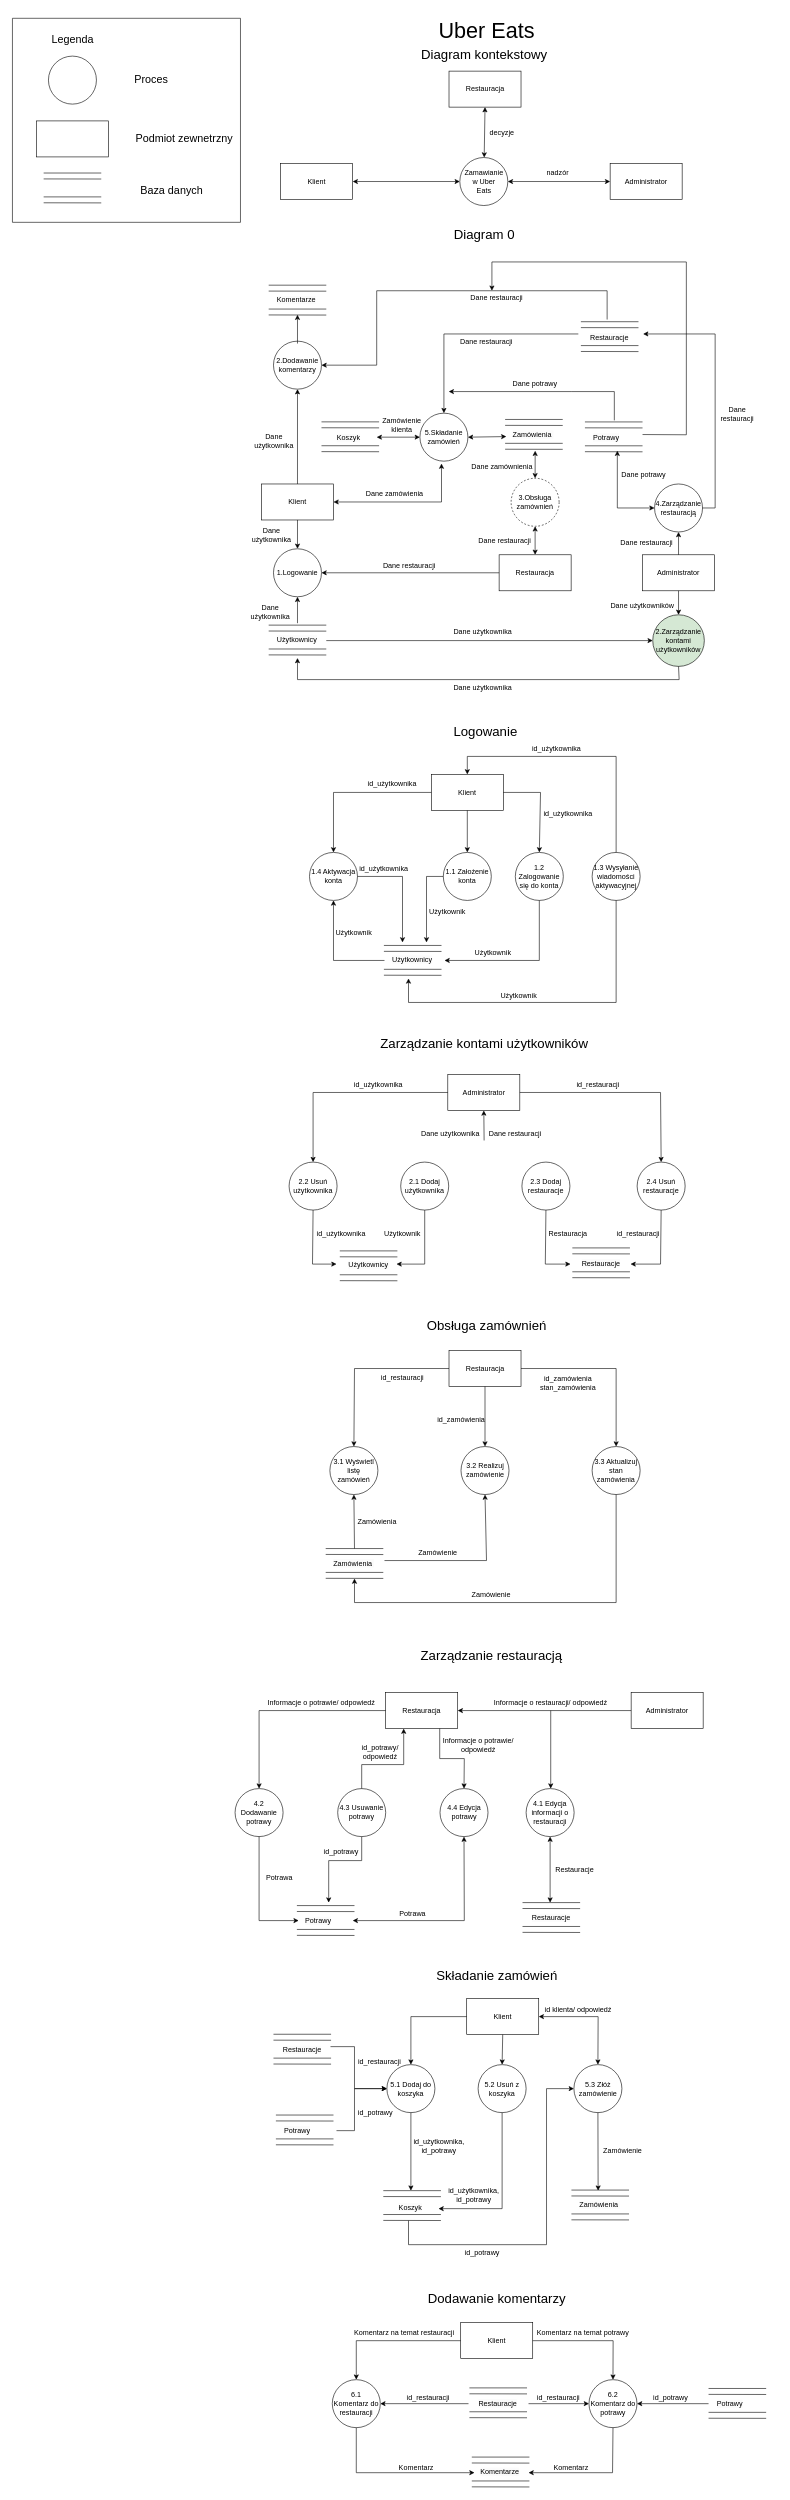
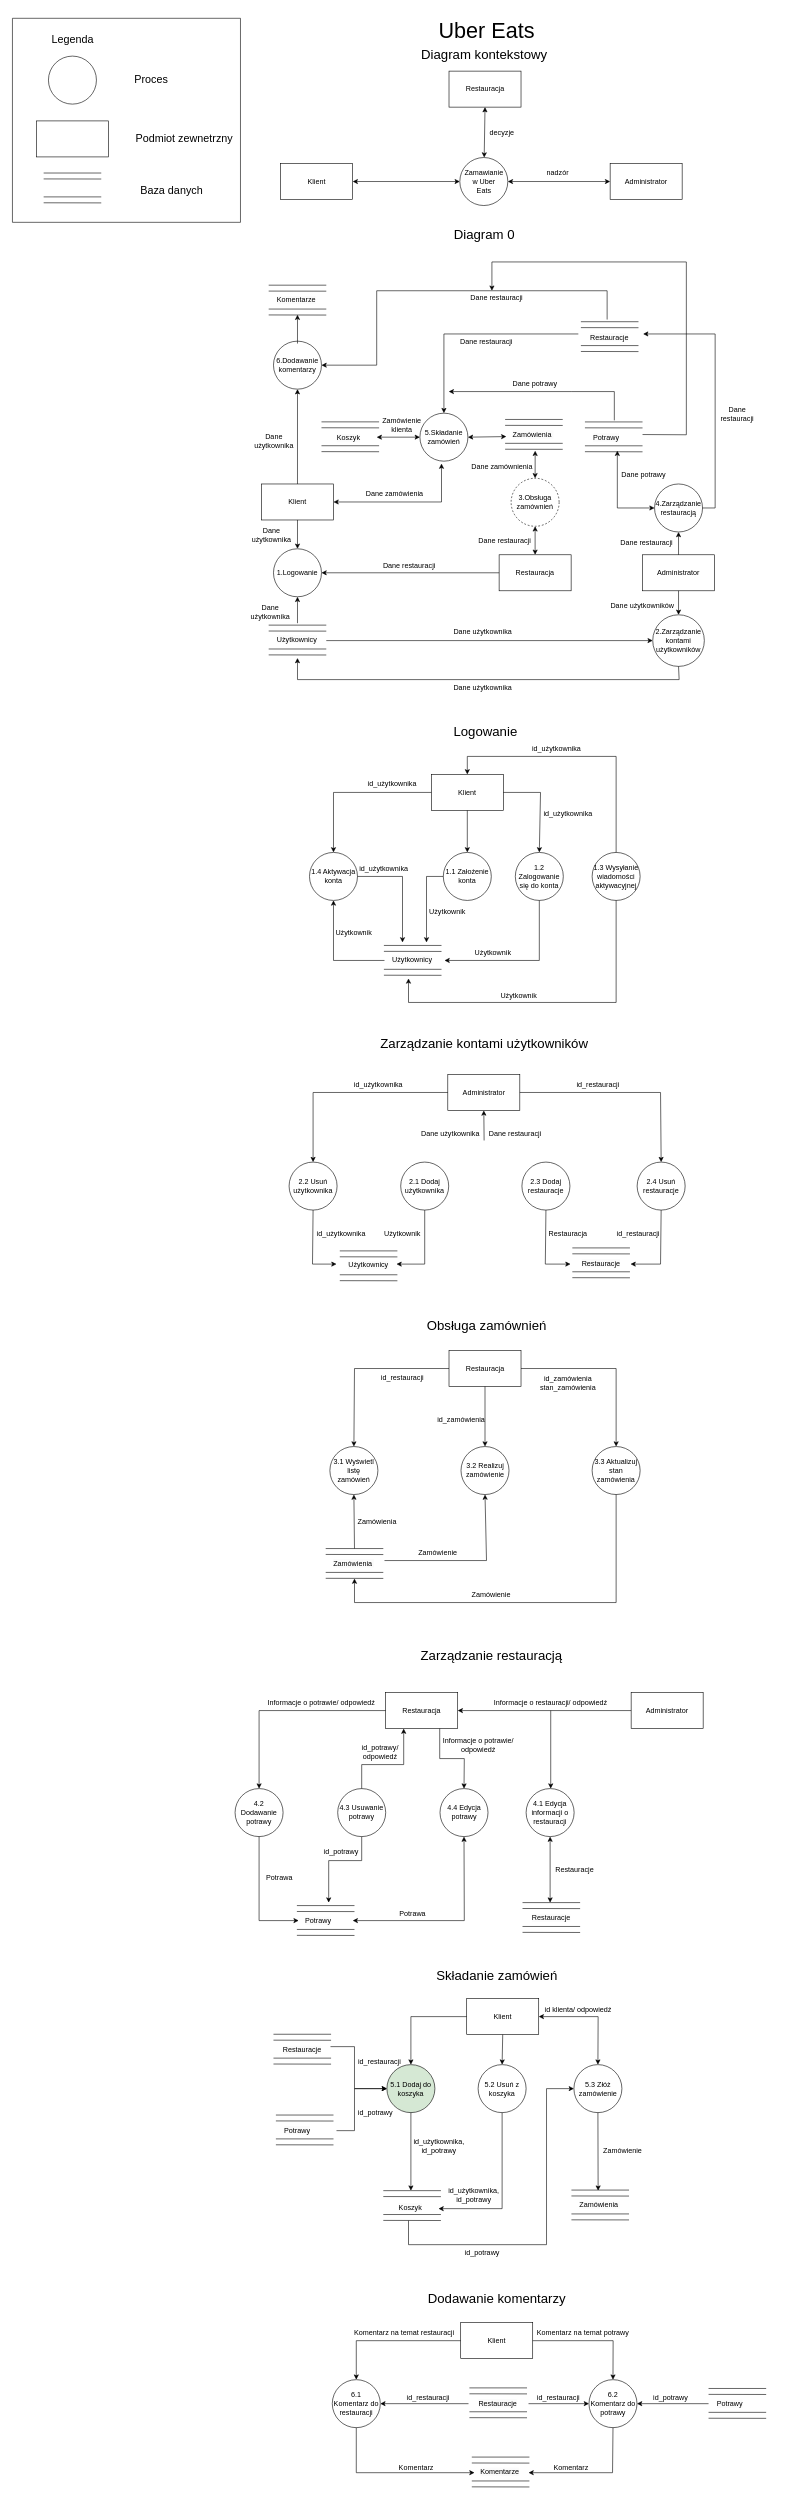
(297, 365) -> (297, 365)
(678, 641) -> (678, 641)
(411, 2088) -> (411, 2088)
